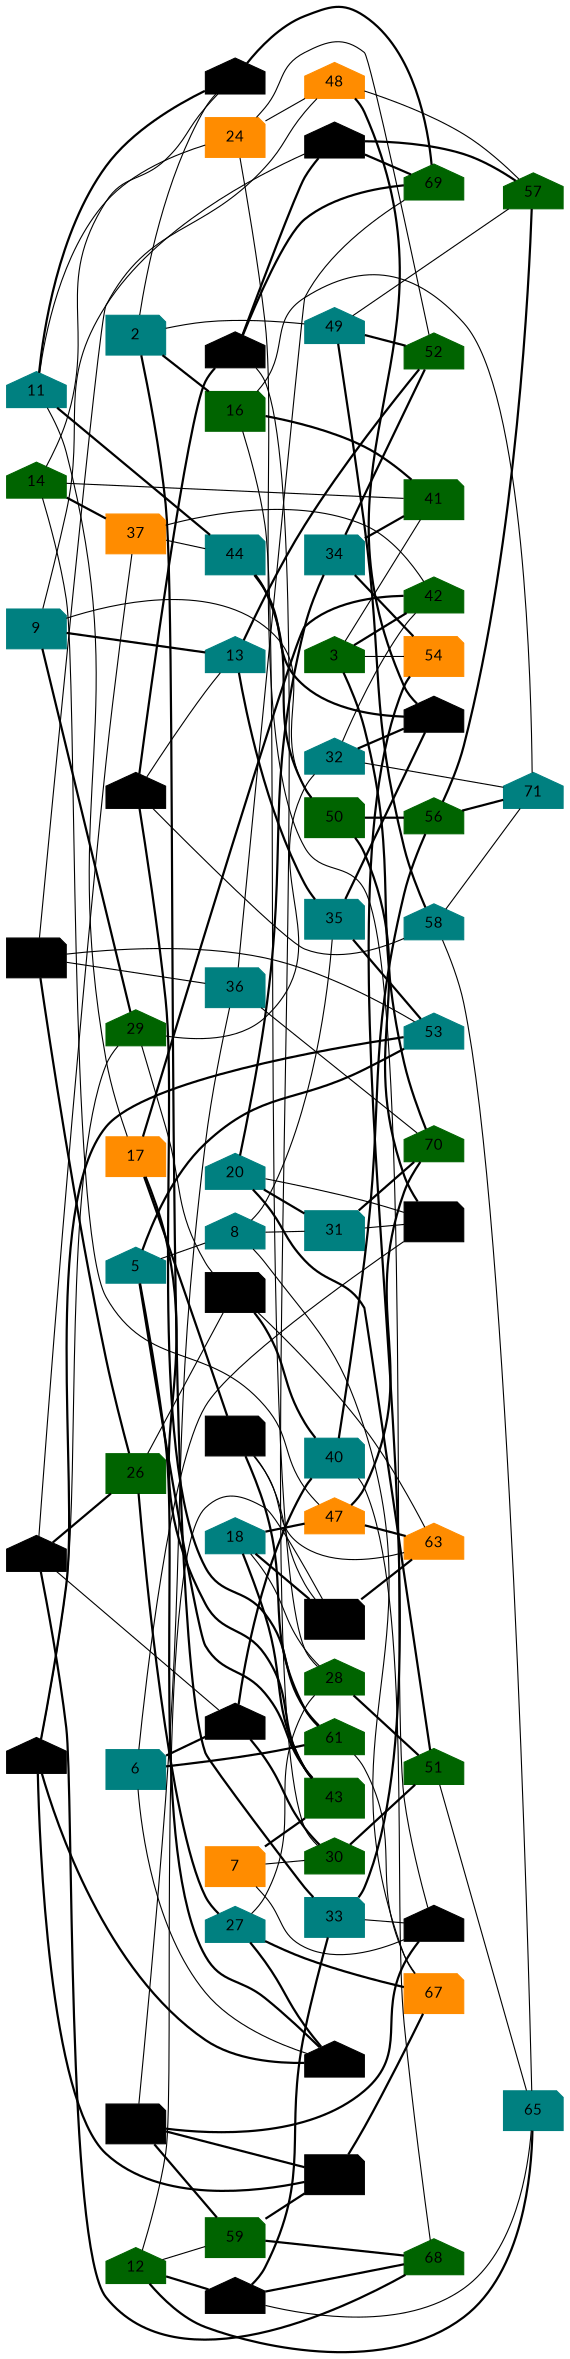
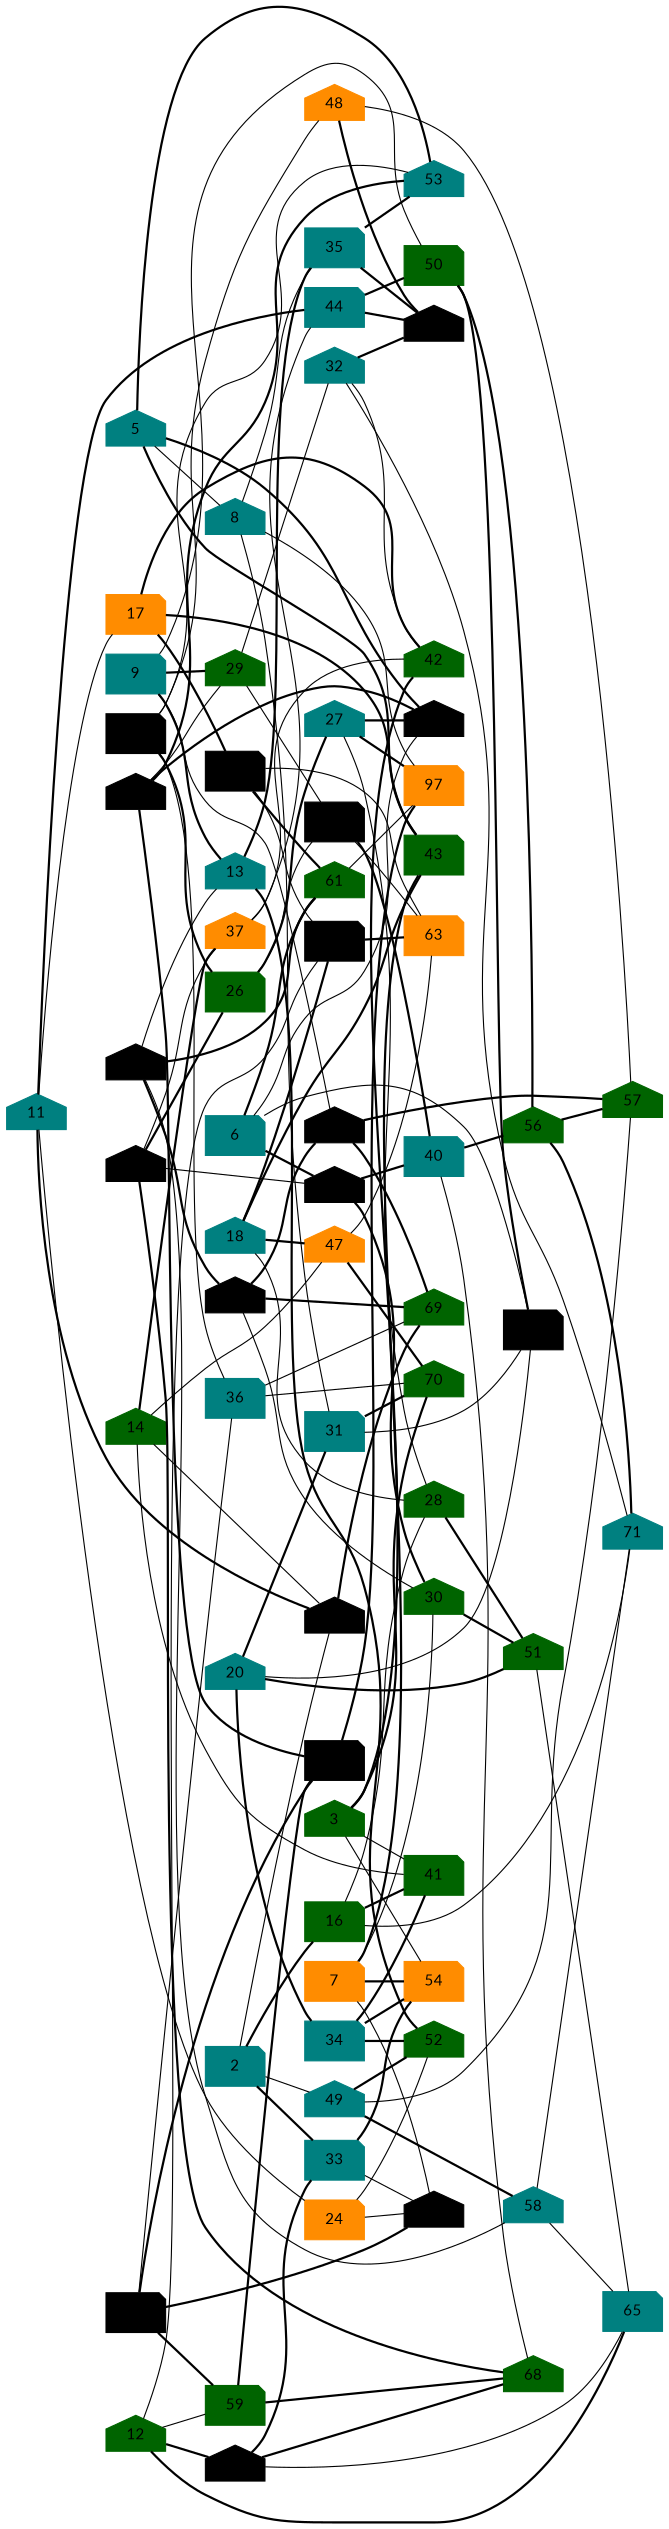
(285, 110) -> none
(136, 534) -> (235, 932)
(385, 1531) -> (408, 1100)
(434, 1543) -> (434, 936)
none -> (376, 1981)
(434, 1994) -> (434, 786)
